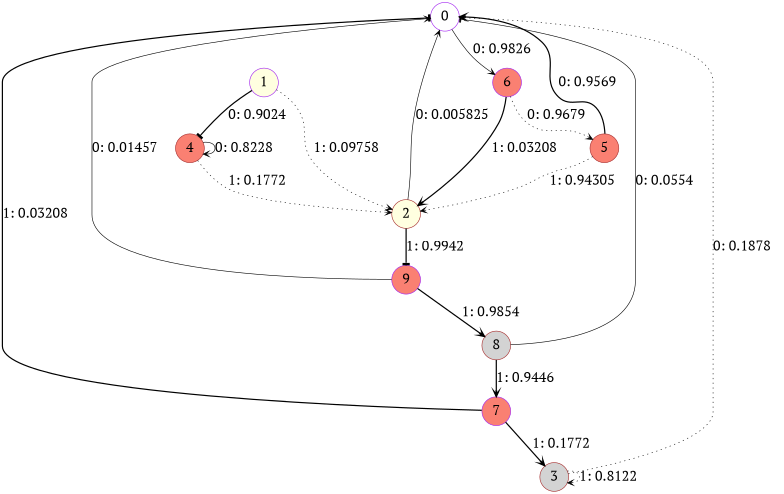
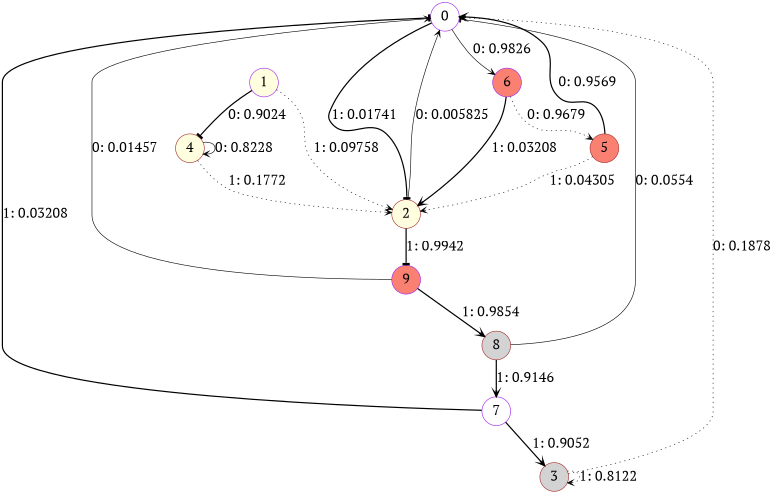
none -> (330, 112)
(190, 148) -> (190, 148)
(586, 181) -> (586, 181)
(531, 378) -> (531, 378)
(496, 411) -> (496, 411)
(566, 444) -> (566, 444)
